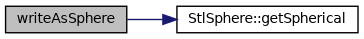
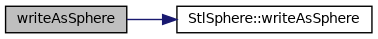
(267, 20) -> (274, 20)
